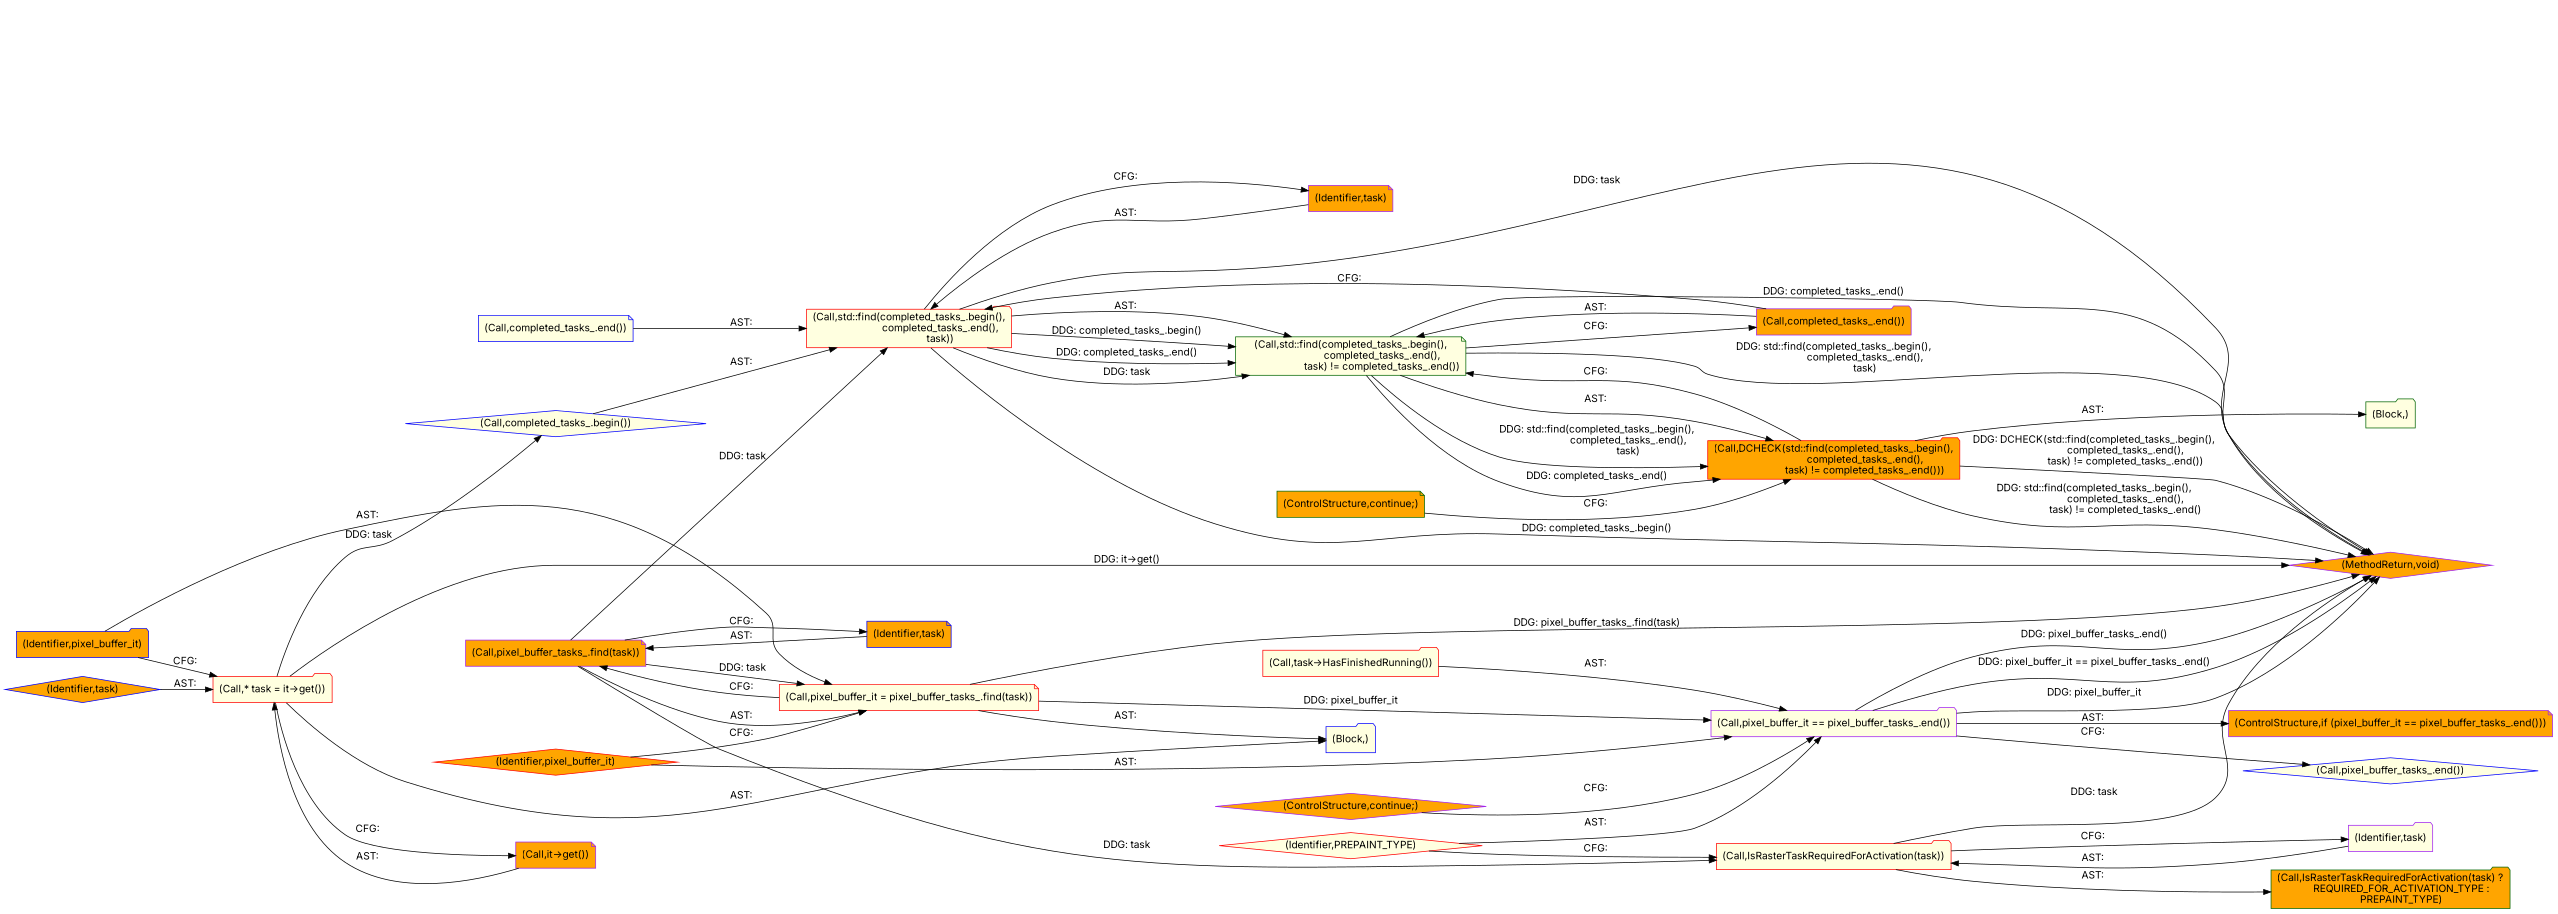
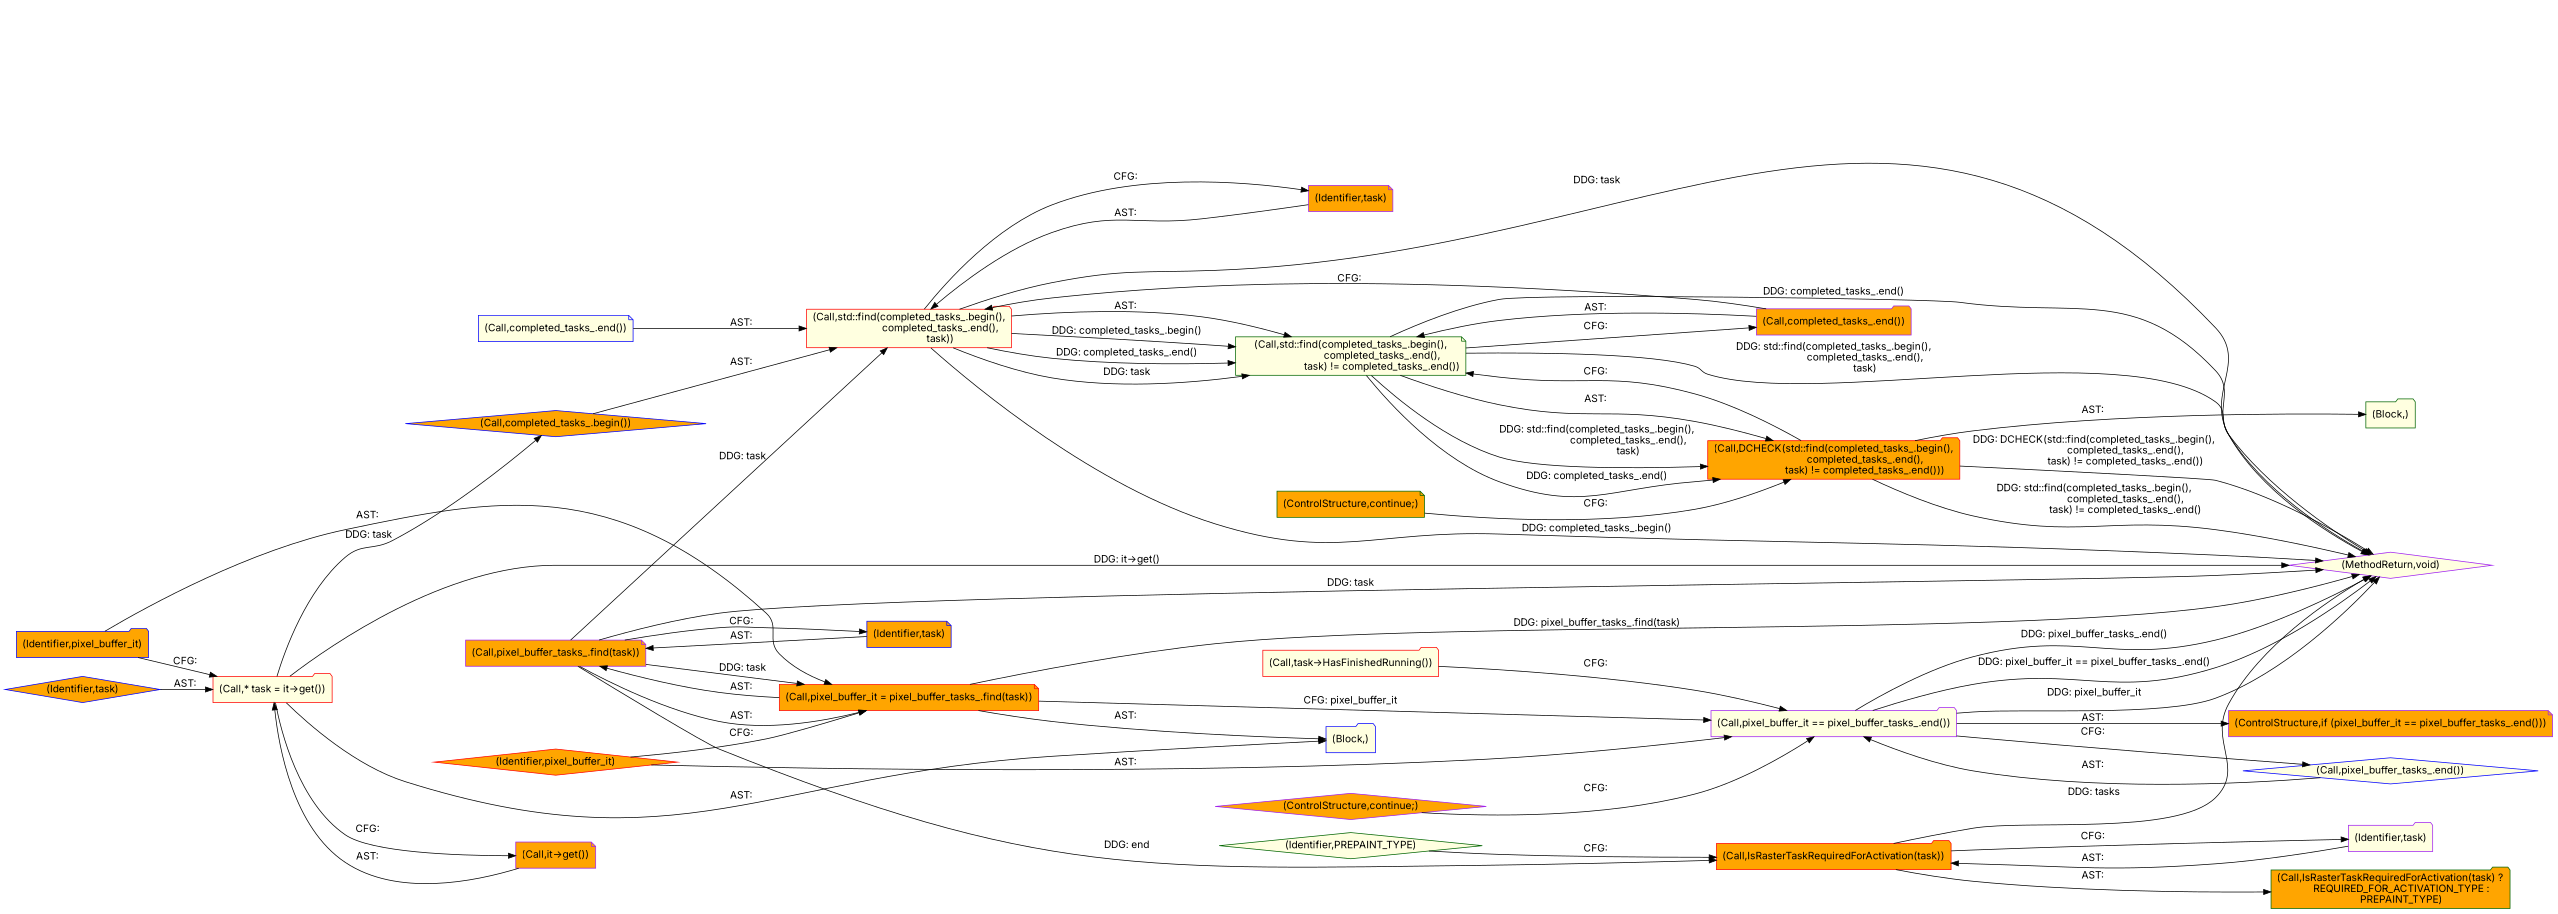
(556, 424) -> (556, 424)
(2391, 565) -> (2391, 565)
none -> (1456, 589)
(1597, 664) -> (1597, 664)
(743, 687) -> (743, 687)
(909, 697) -> (909, 697)
(1351, 701) -> (1351, 701)
(2094, 792) -> (2094, 792)
(1652, 834) -> (2093, 783)
(1127, 845) -> (1127, 845)
(1351, 846) -> (1351, 846)
(1834, 857) -> (1834, 857)
